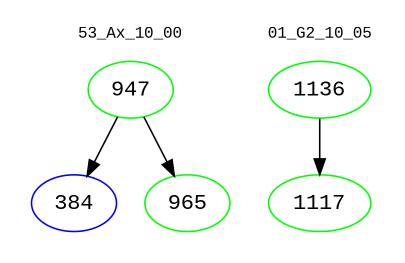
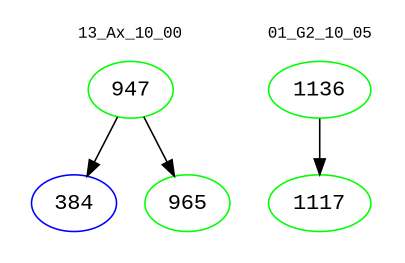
(131, 34) -> (131, 34)
